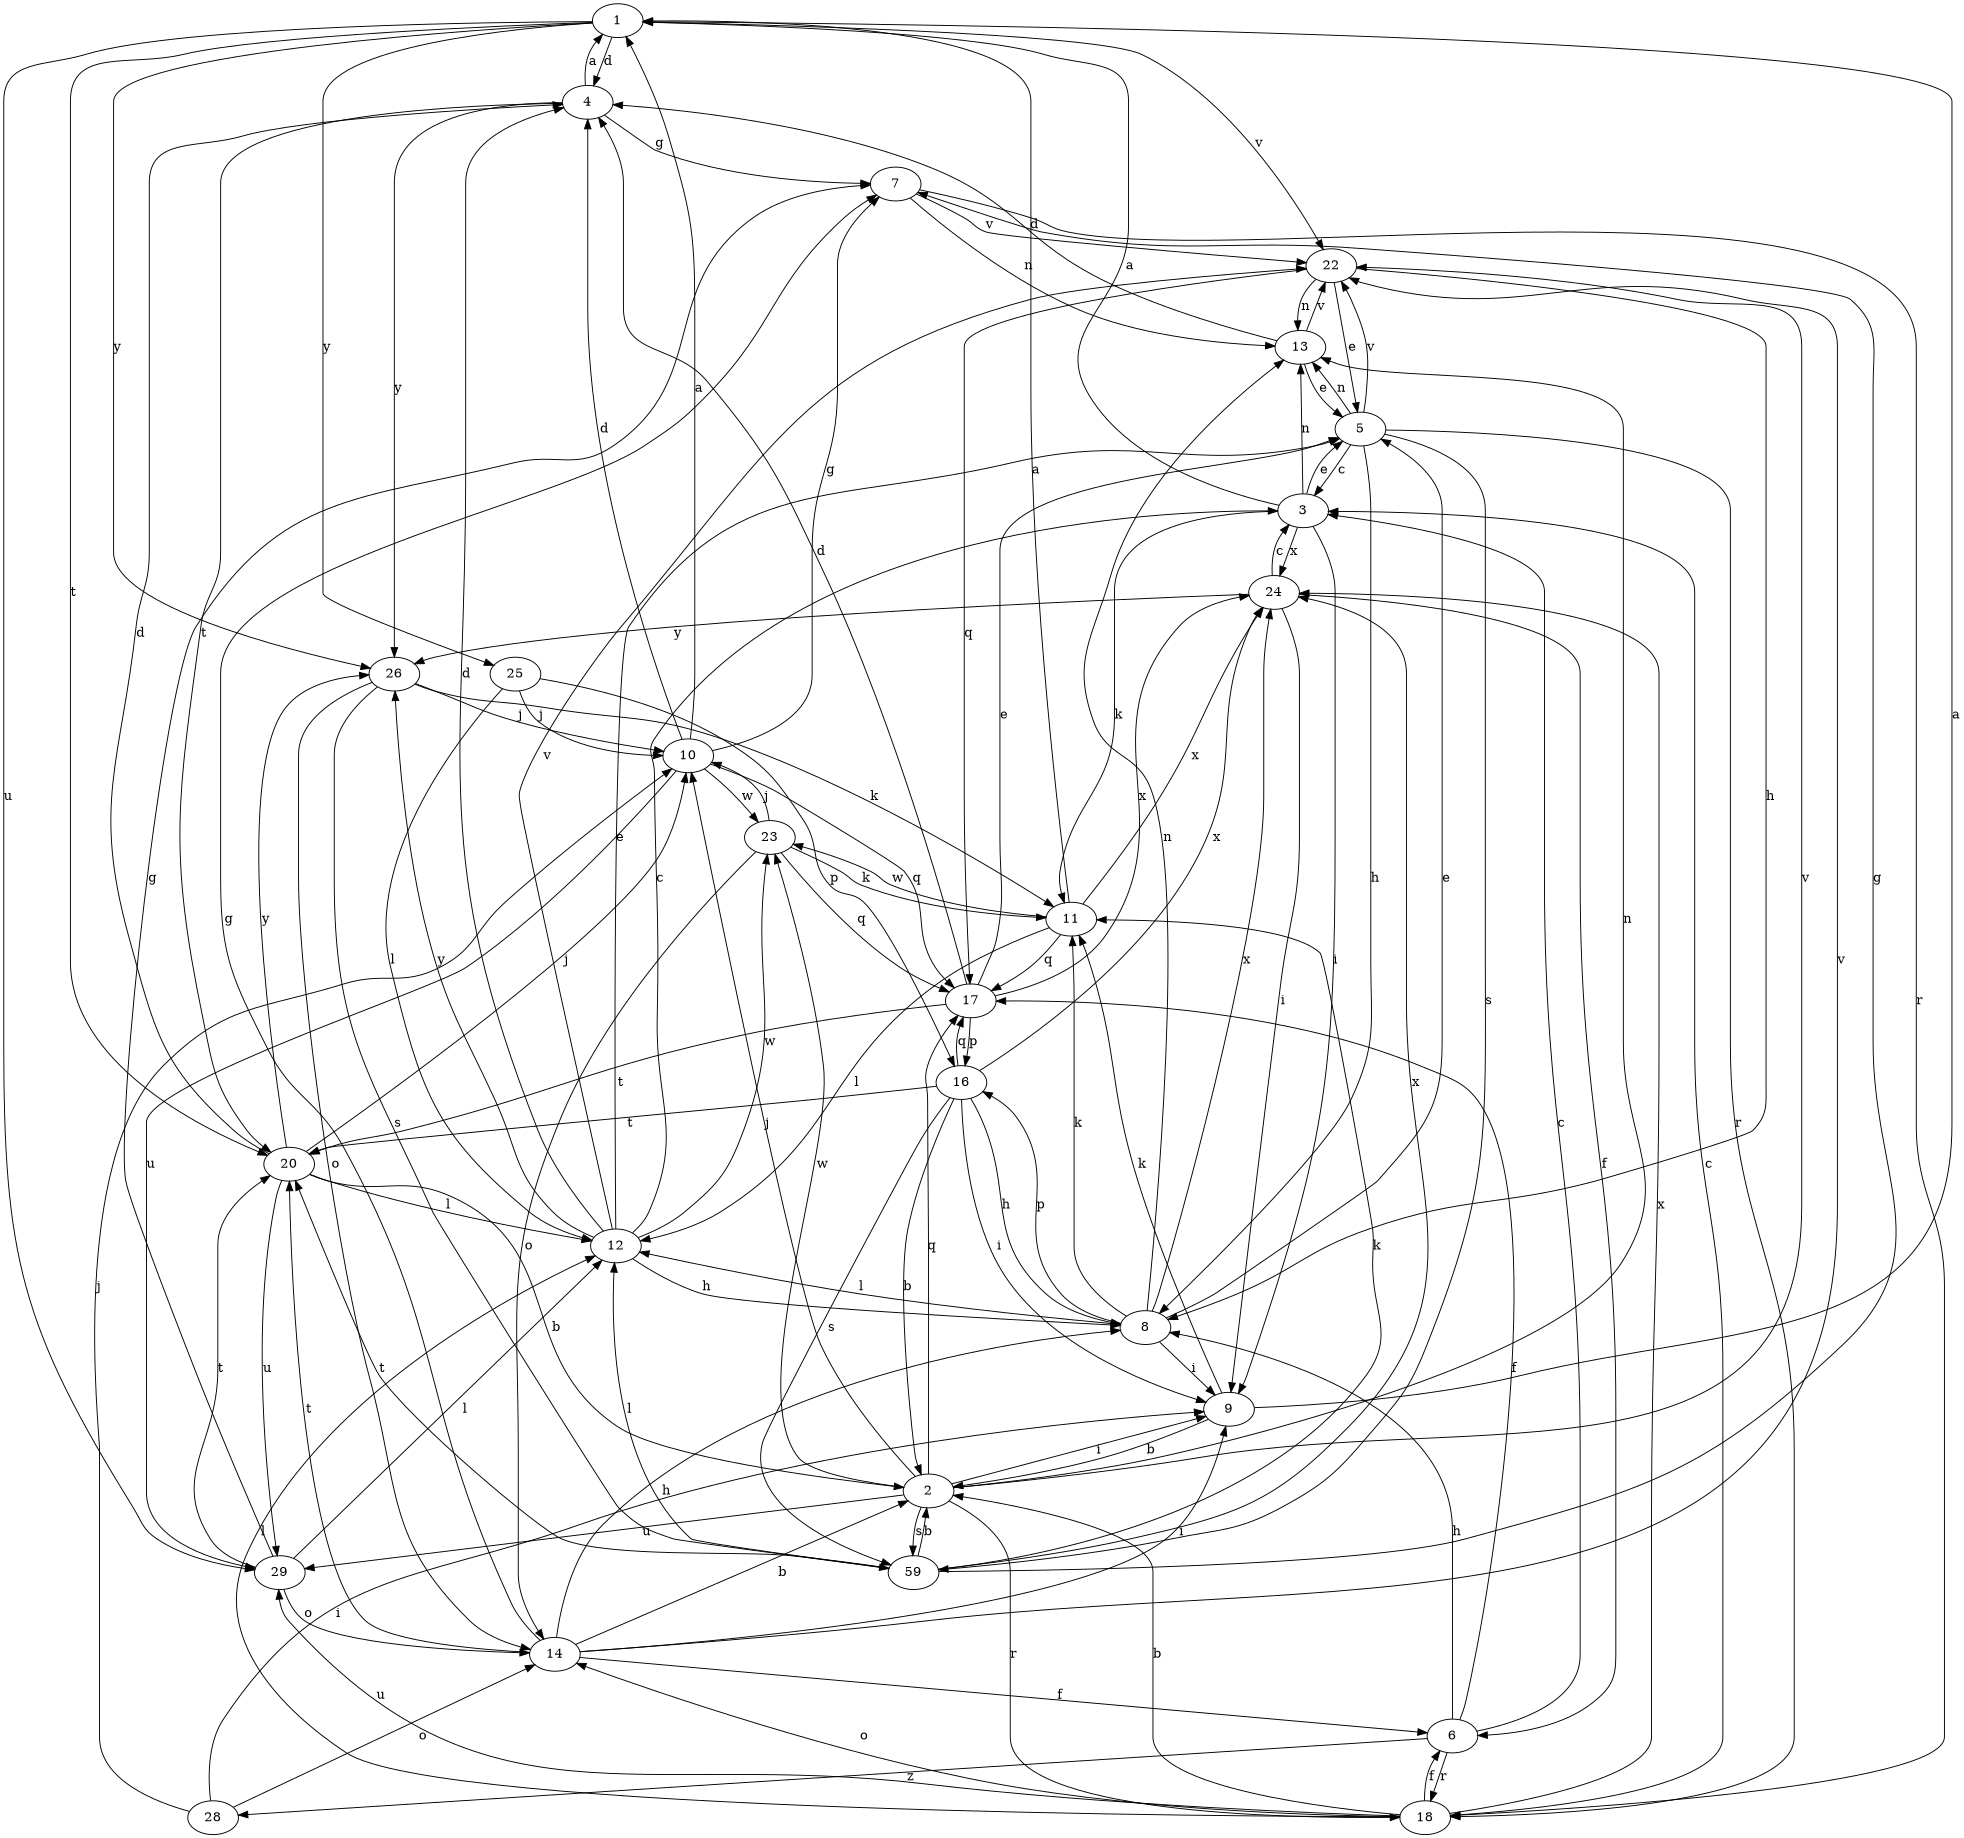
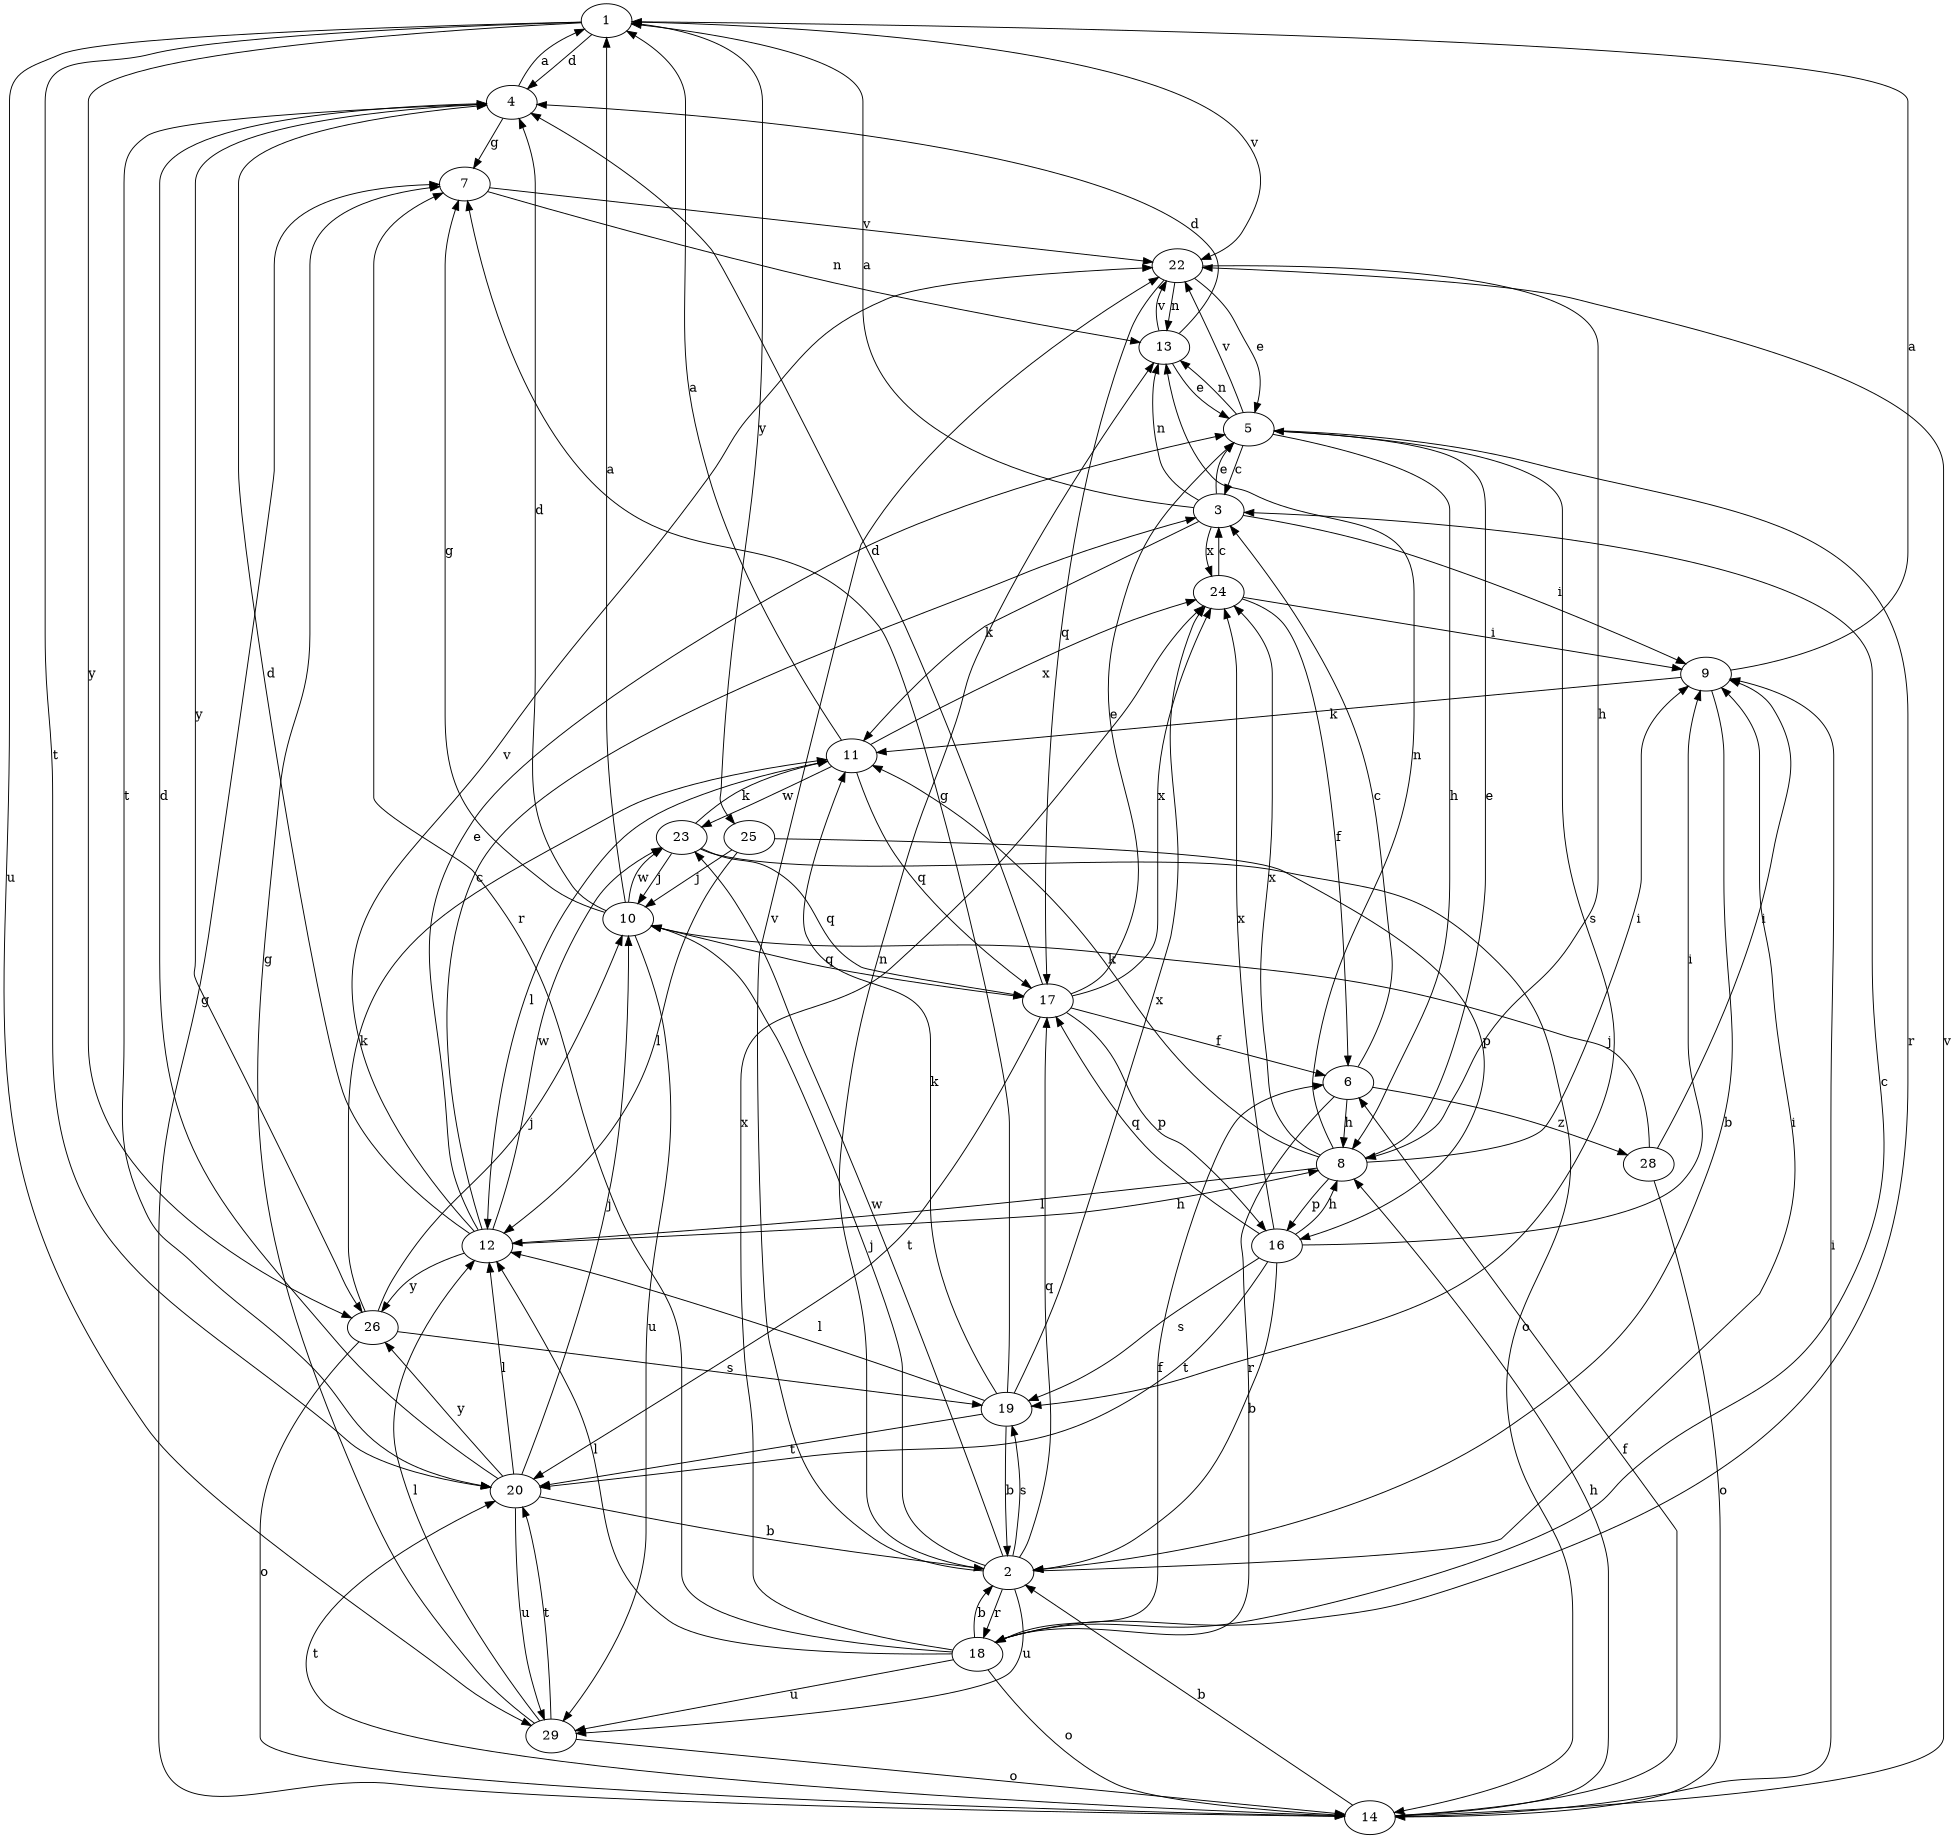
(835, 615) -> none
(1916, 768) -> (562, 1037)
(1503, 1165) -> (1194, 1040)
(914, 1573) -> (1007, 1409)
